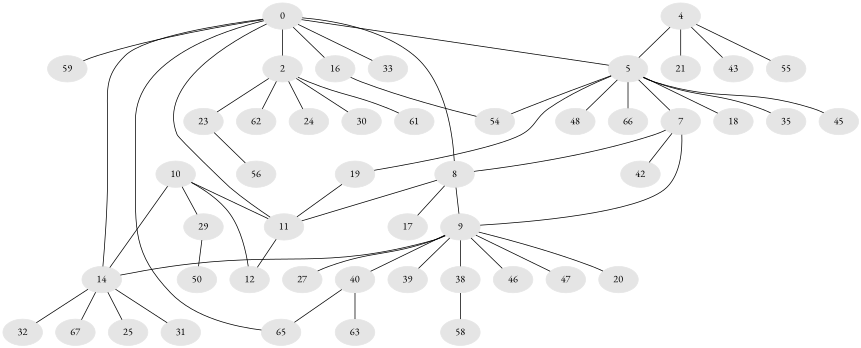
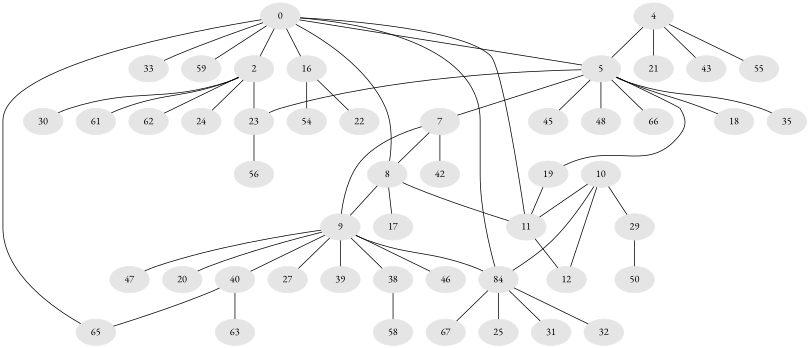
(561, 94) -> (424, 81)
none -> (359, 122)
(102, 280) -> (498, 280)
